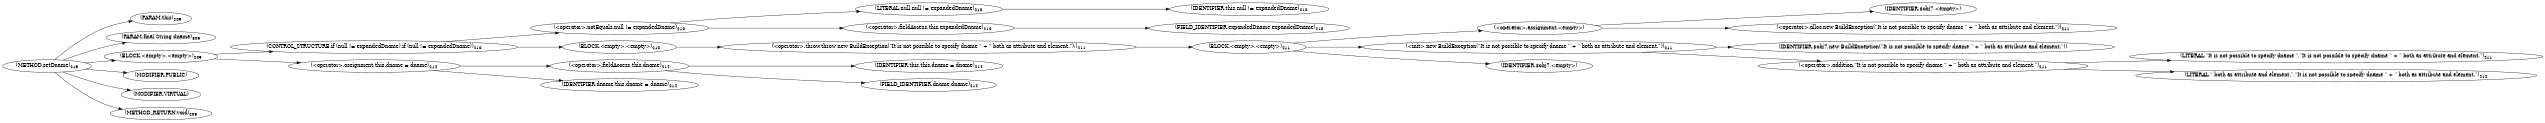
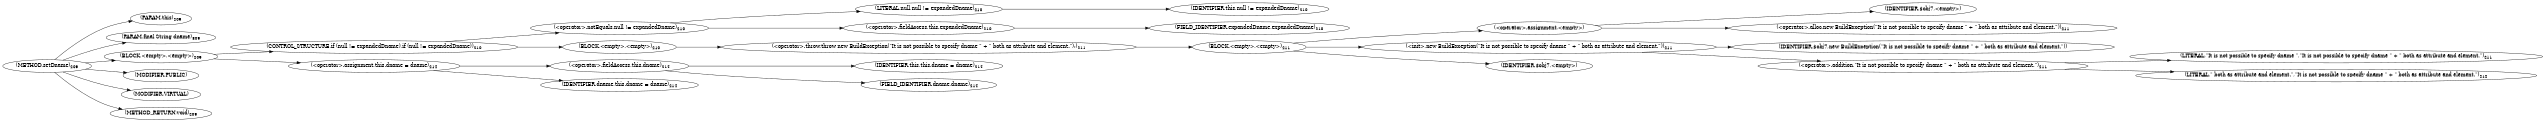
(74, 66) -> (74, 66)
